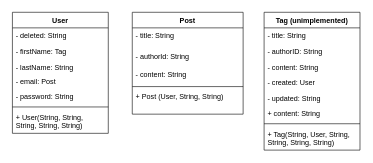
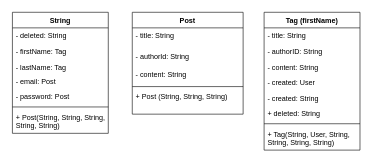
(60, 20) -> (60, 20)
(312, 20) -> (312, 20)
(47, 67) -> (42, 67)
(48, 97) -> (45, 97)
(187, 98) -> (188, 102)
(298, 98) -> (298, 98)
(298, 114) -> (297, 114)
(61, 122) -> (61, 122)
